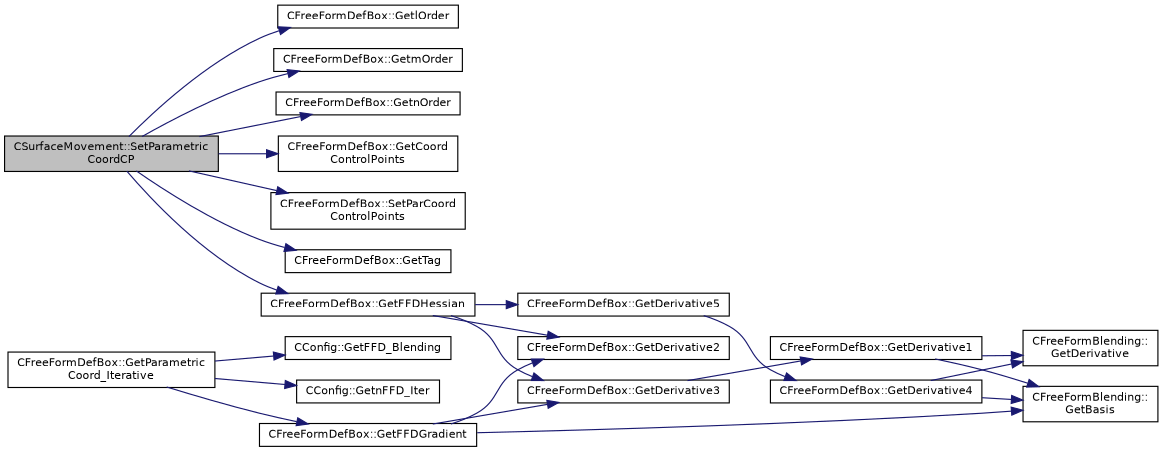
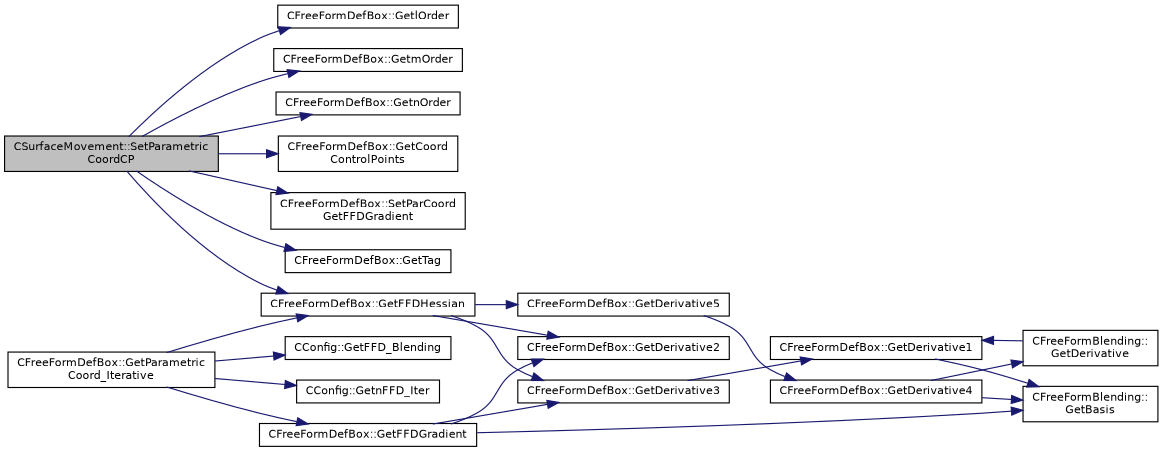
(368, 211) -> (368, 211)
none -> (231, 334)
(997, 356) -> (1008, 341)
